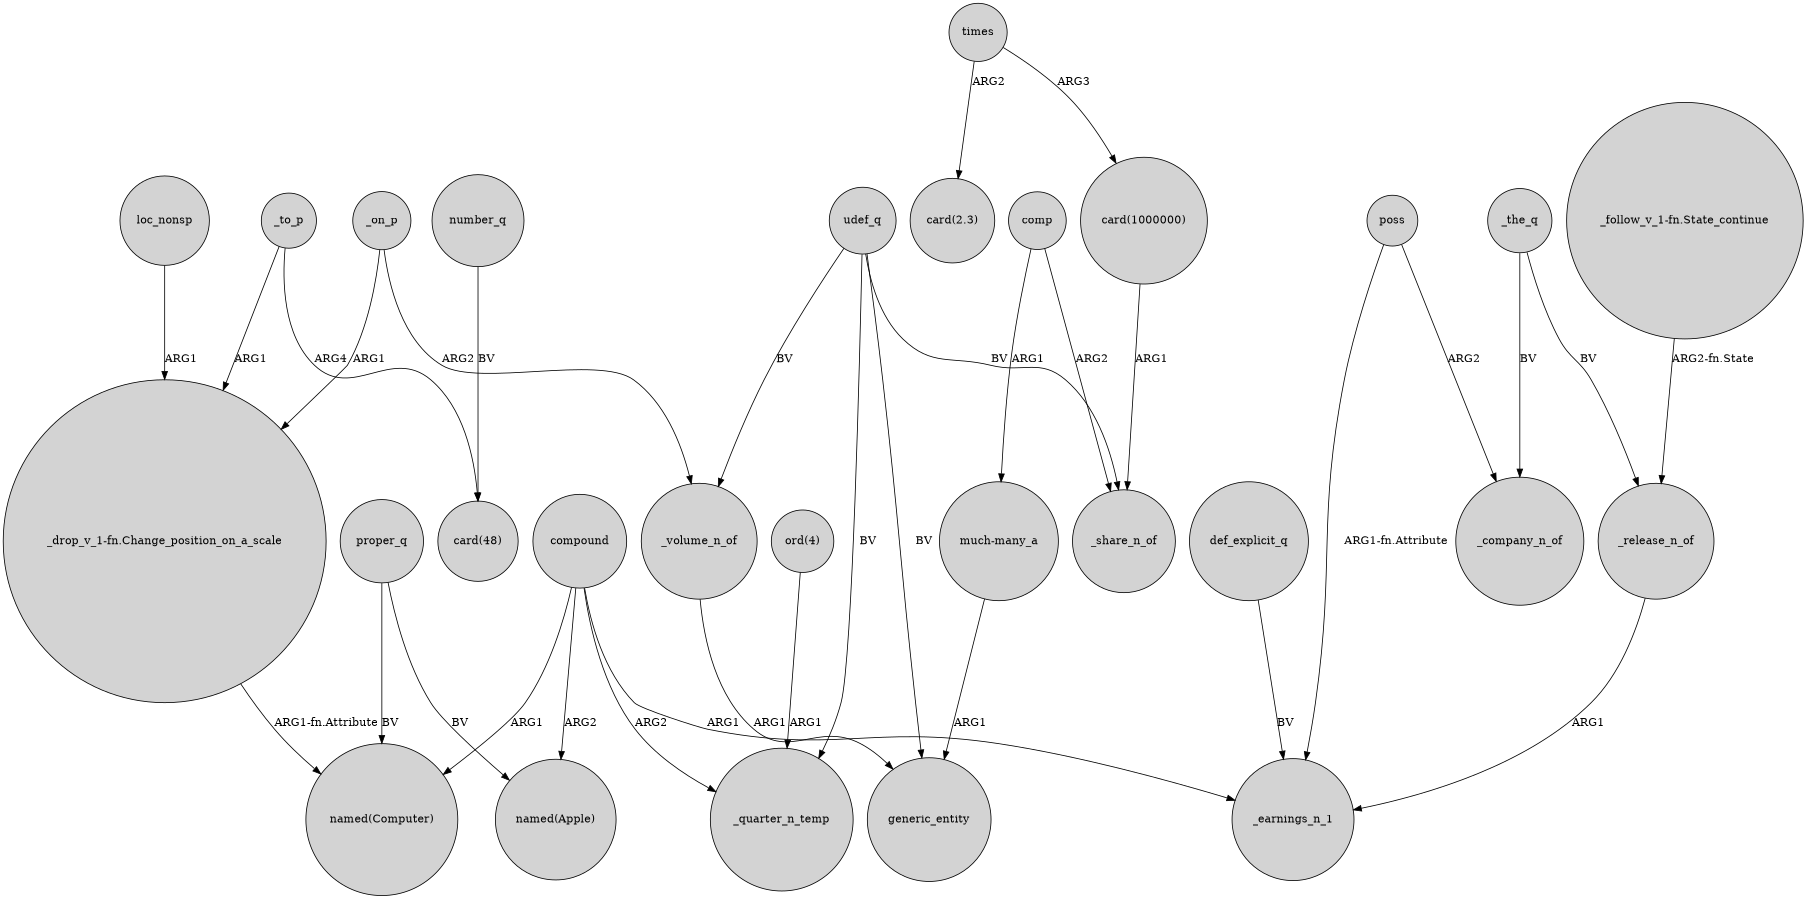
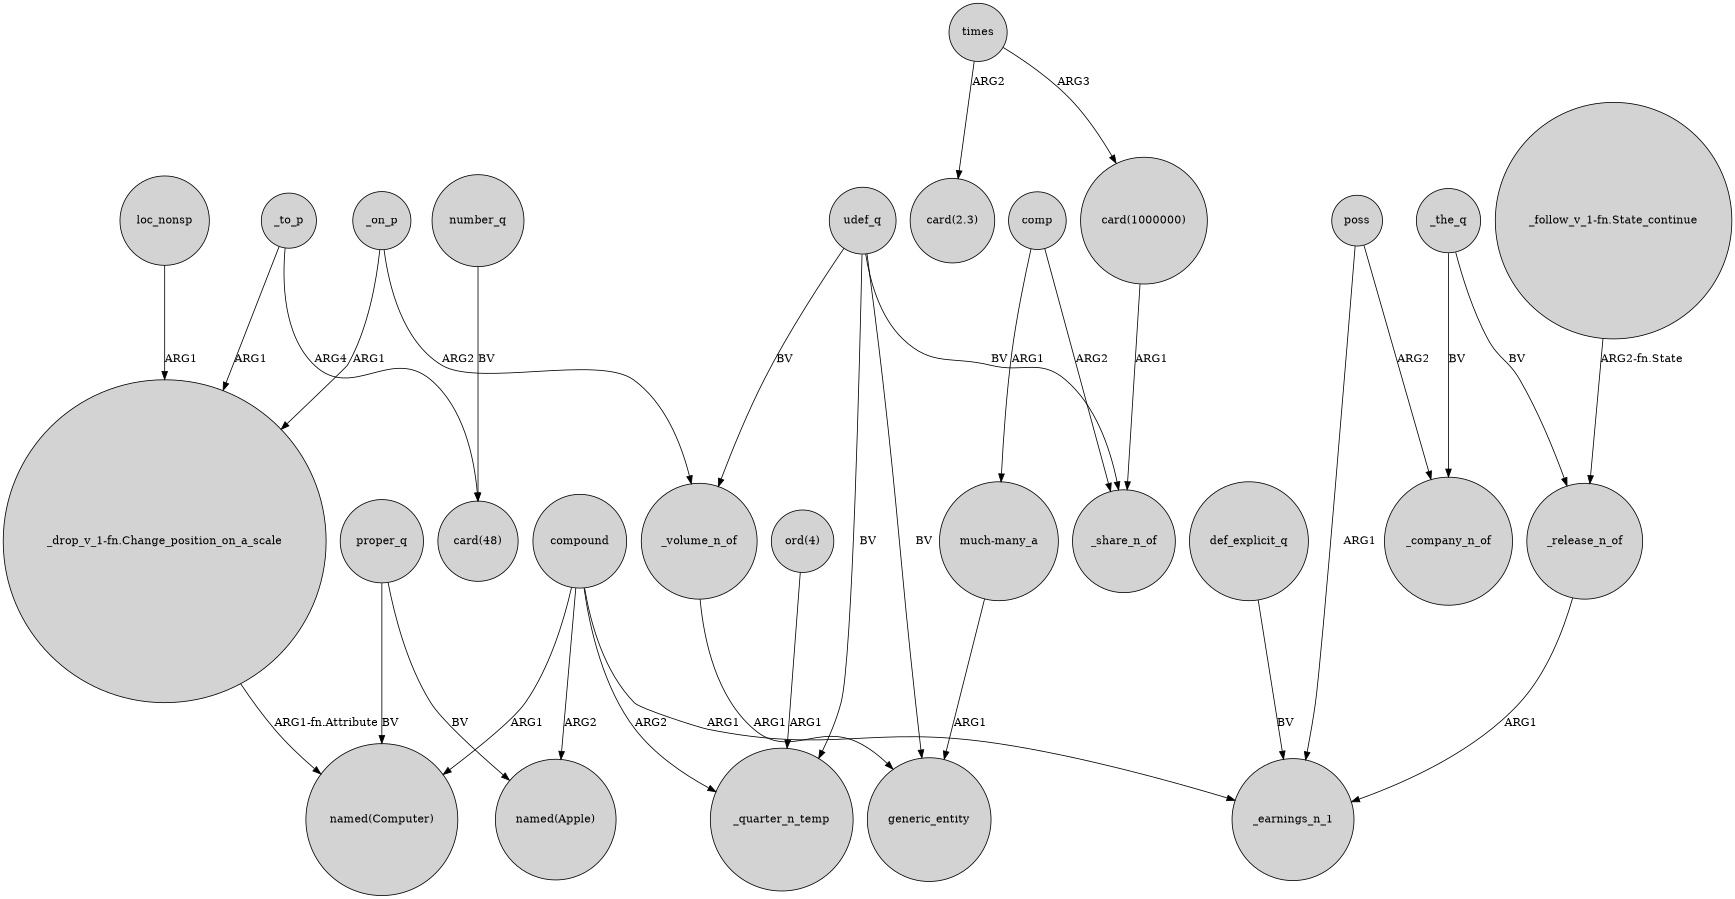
(1396, 541) -> (1360, 541)
